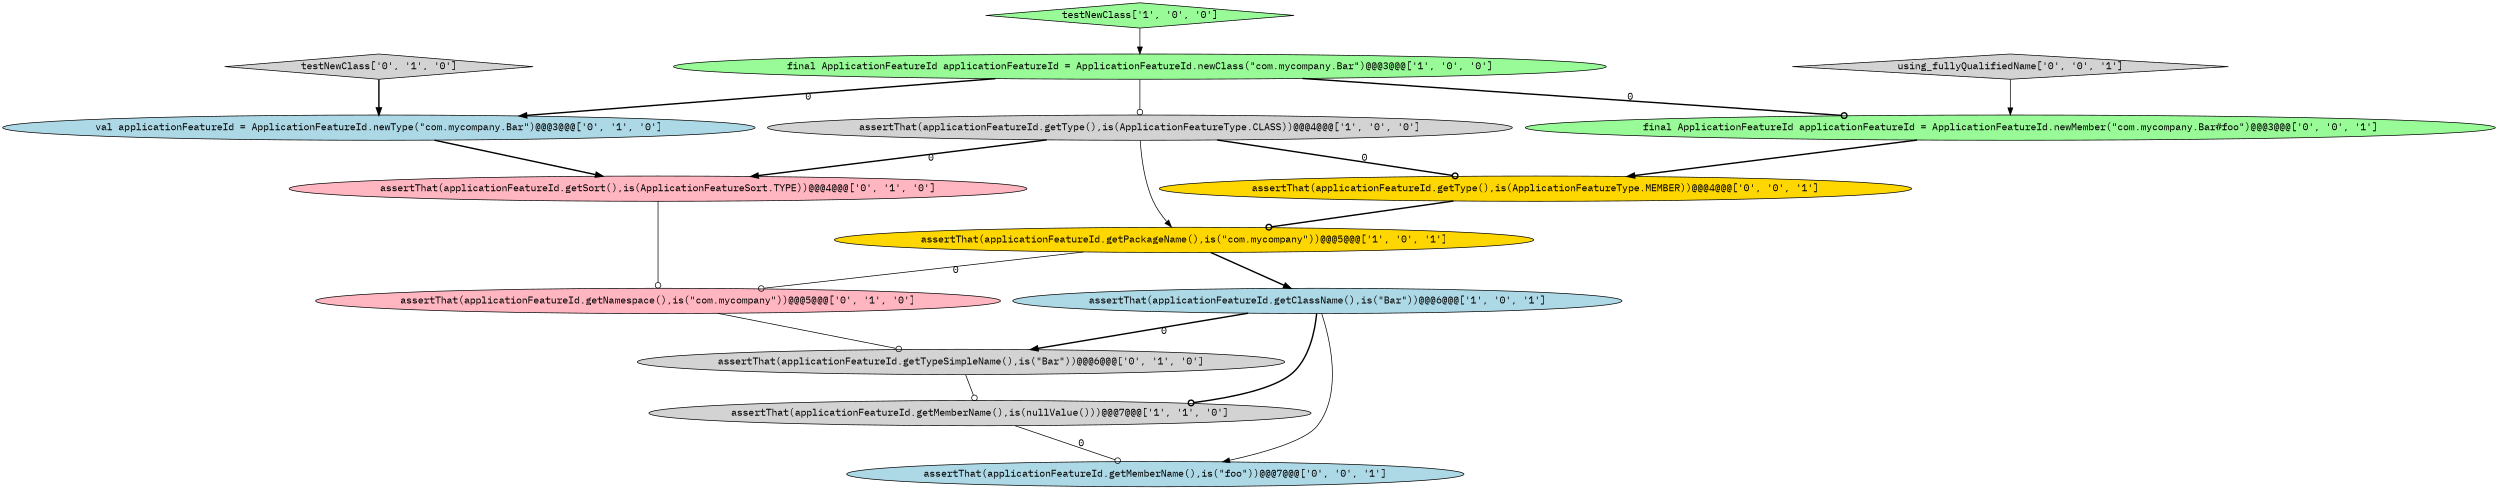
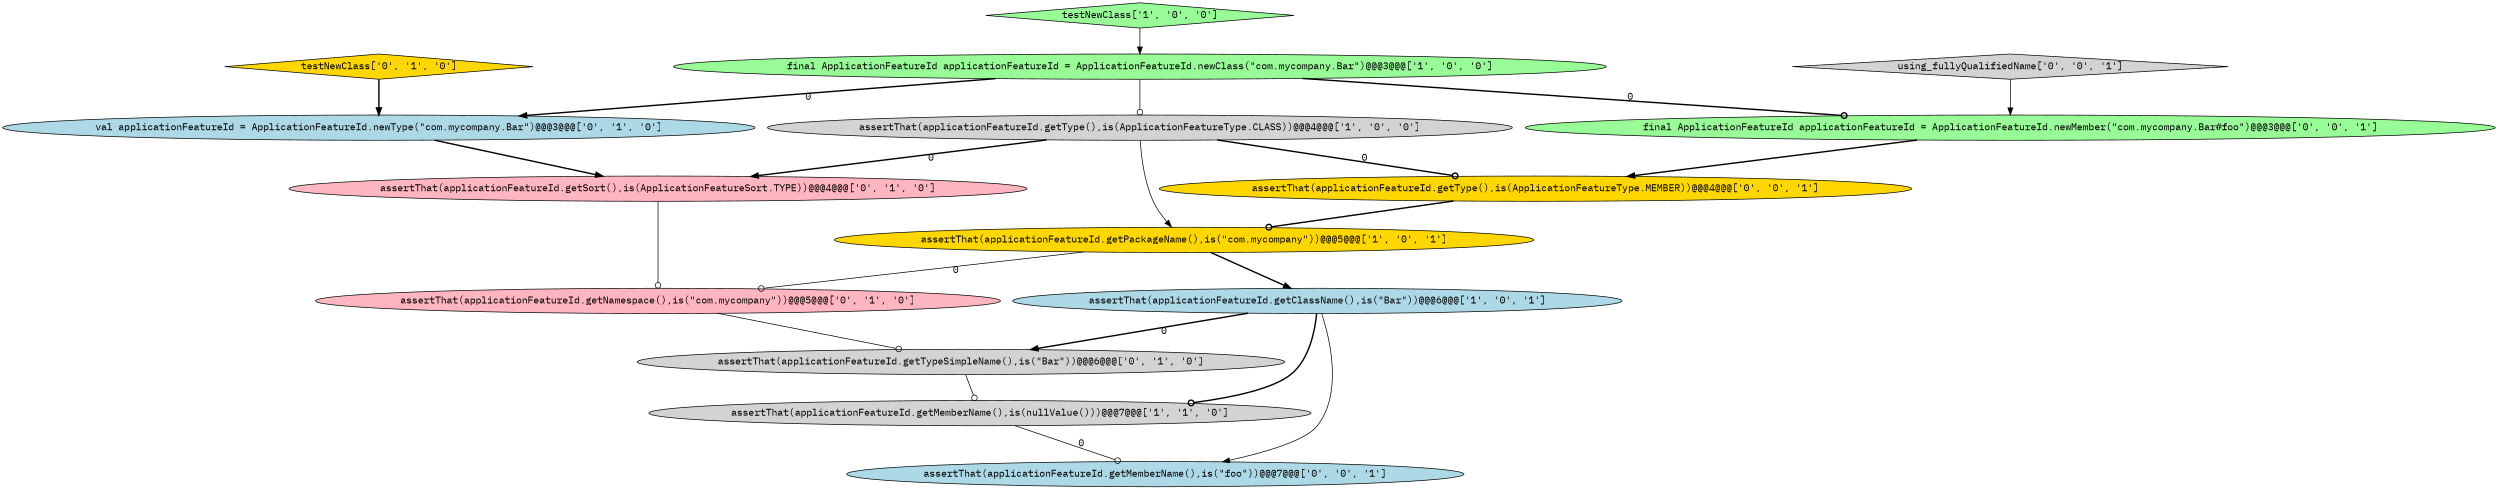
(379, 67) -> (379, 67)
